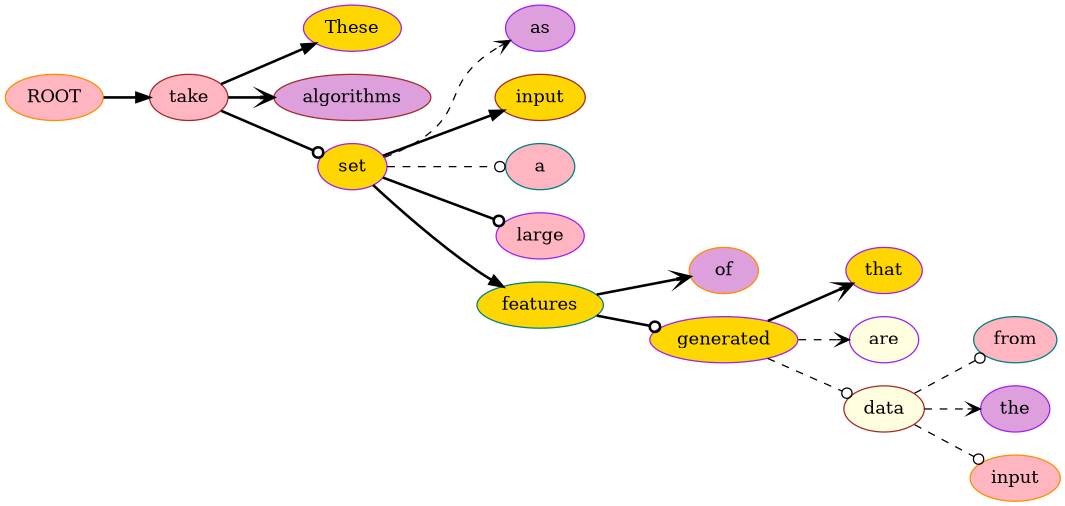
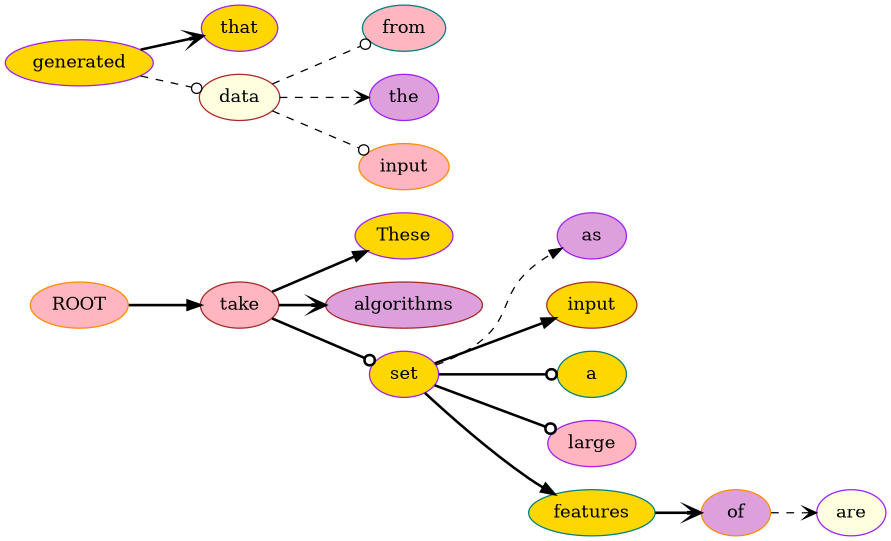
(449, 109) -> (501, 317)
(441, 167) -> (493, 374)
(540, 167) -> (592, 374)
(623, 321) -> none
(817, 340) -> (787, 513)
